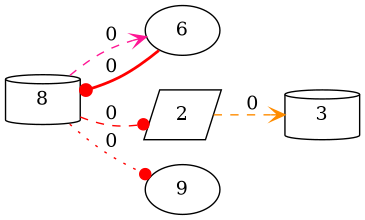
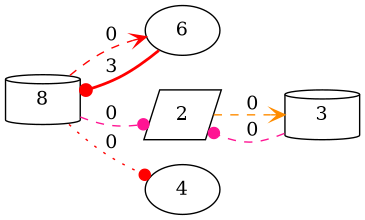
(99, 54) -> (99, 54)
(112, 67) -> (112, 67)
(108, 125) -> (108, 125)
none -> (252, 142)
(183, 190) -> (183, 190)
